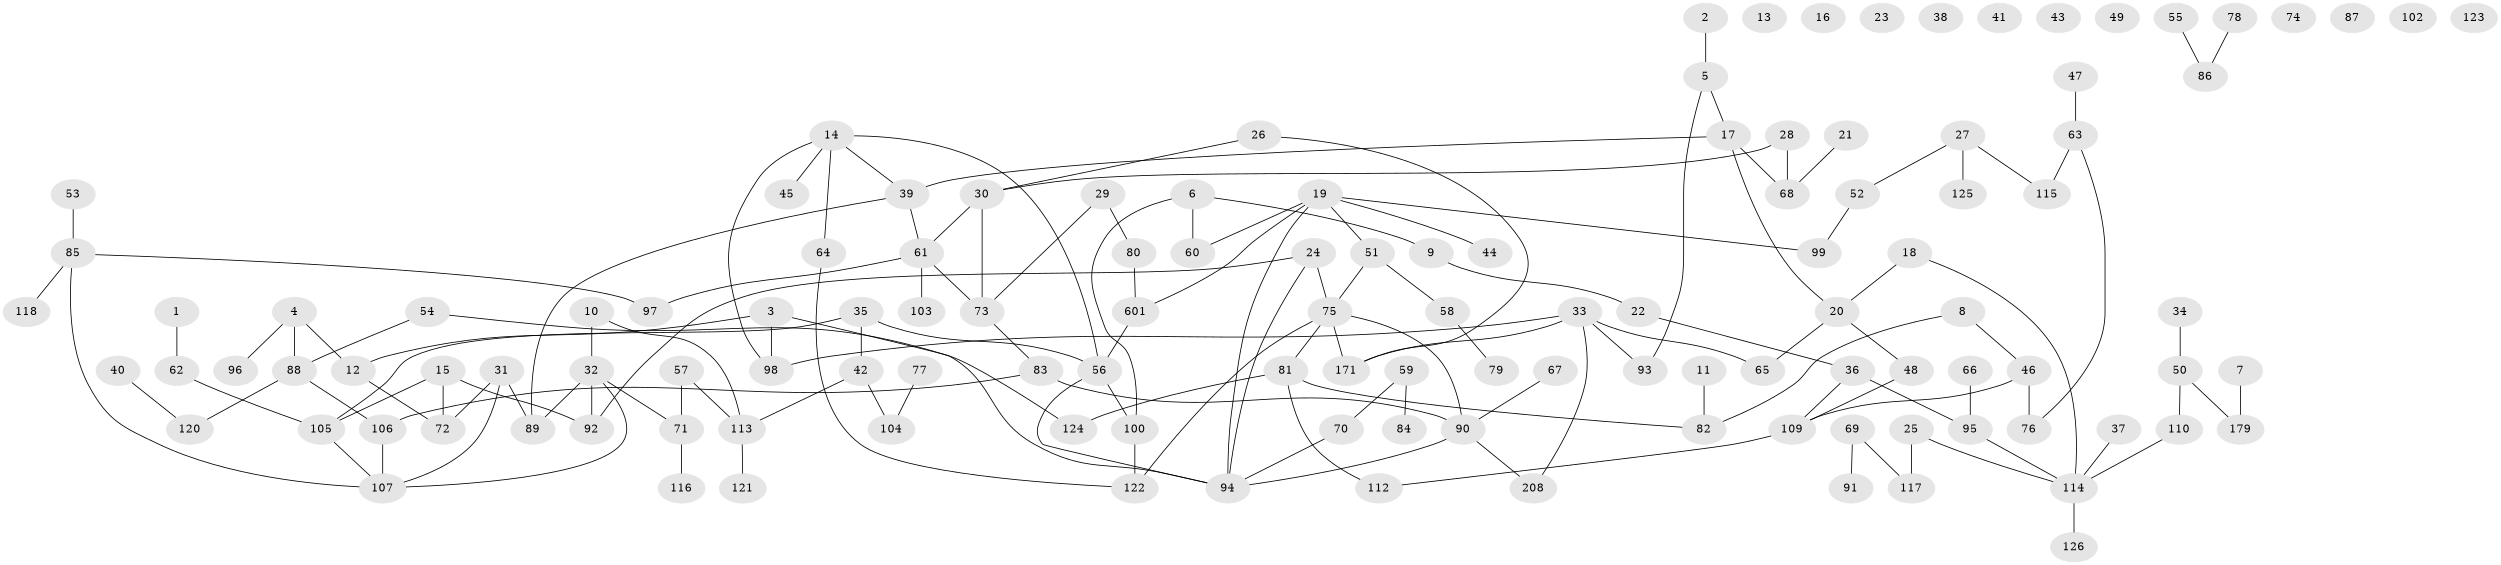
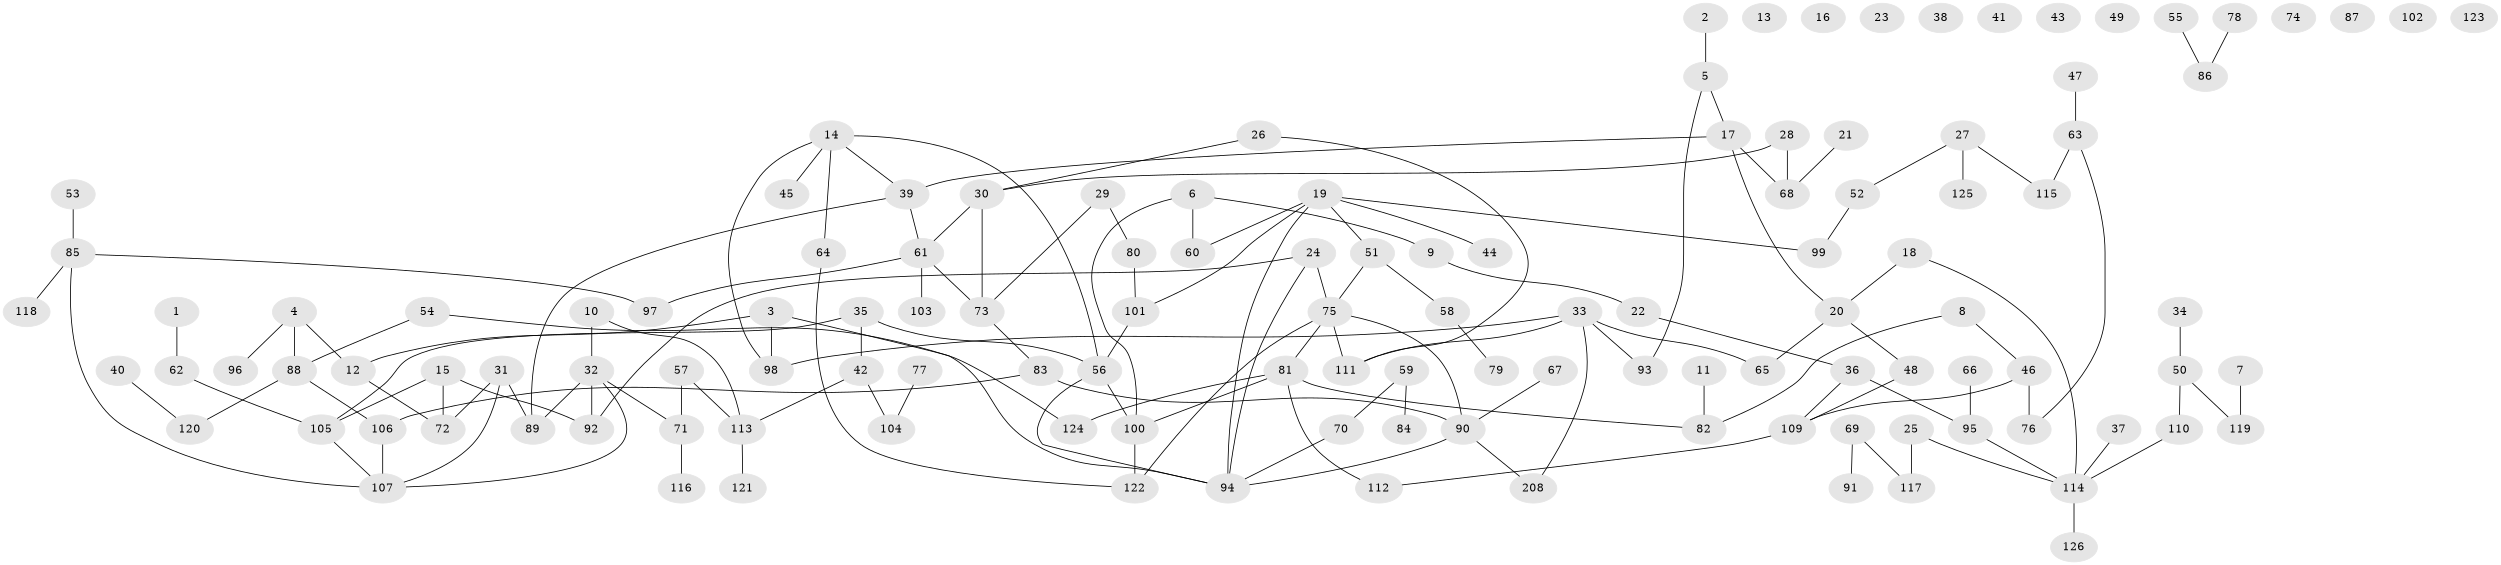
(1136, 312) -> (1136, 312)
(1346, 371) -> (1346, 371)
none -> (1222, 396)
(2241, 430) -> (2241, 430)
